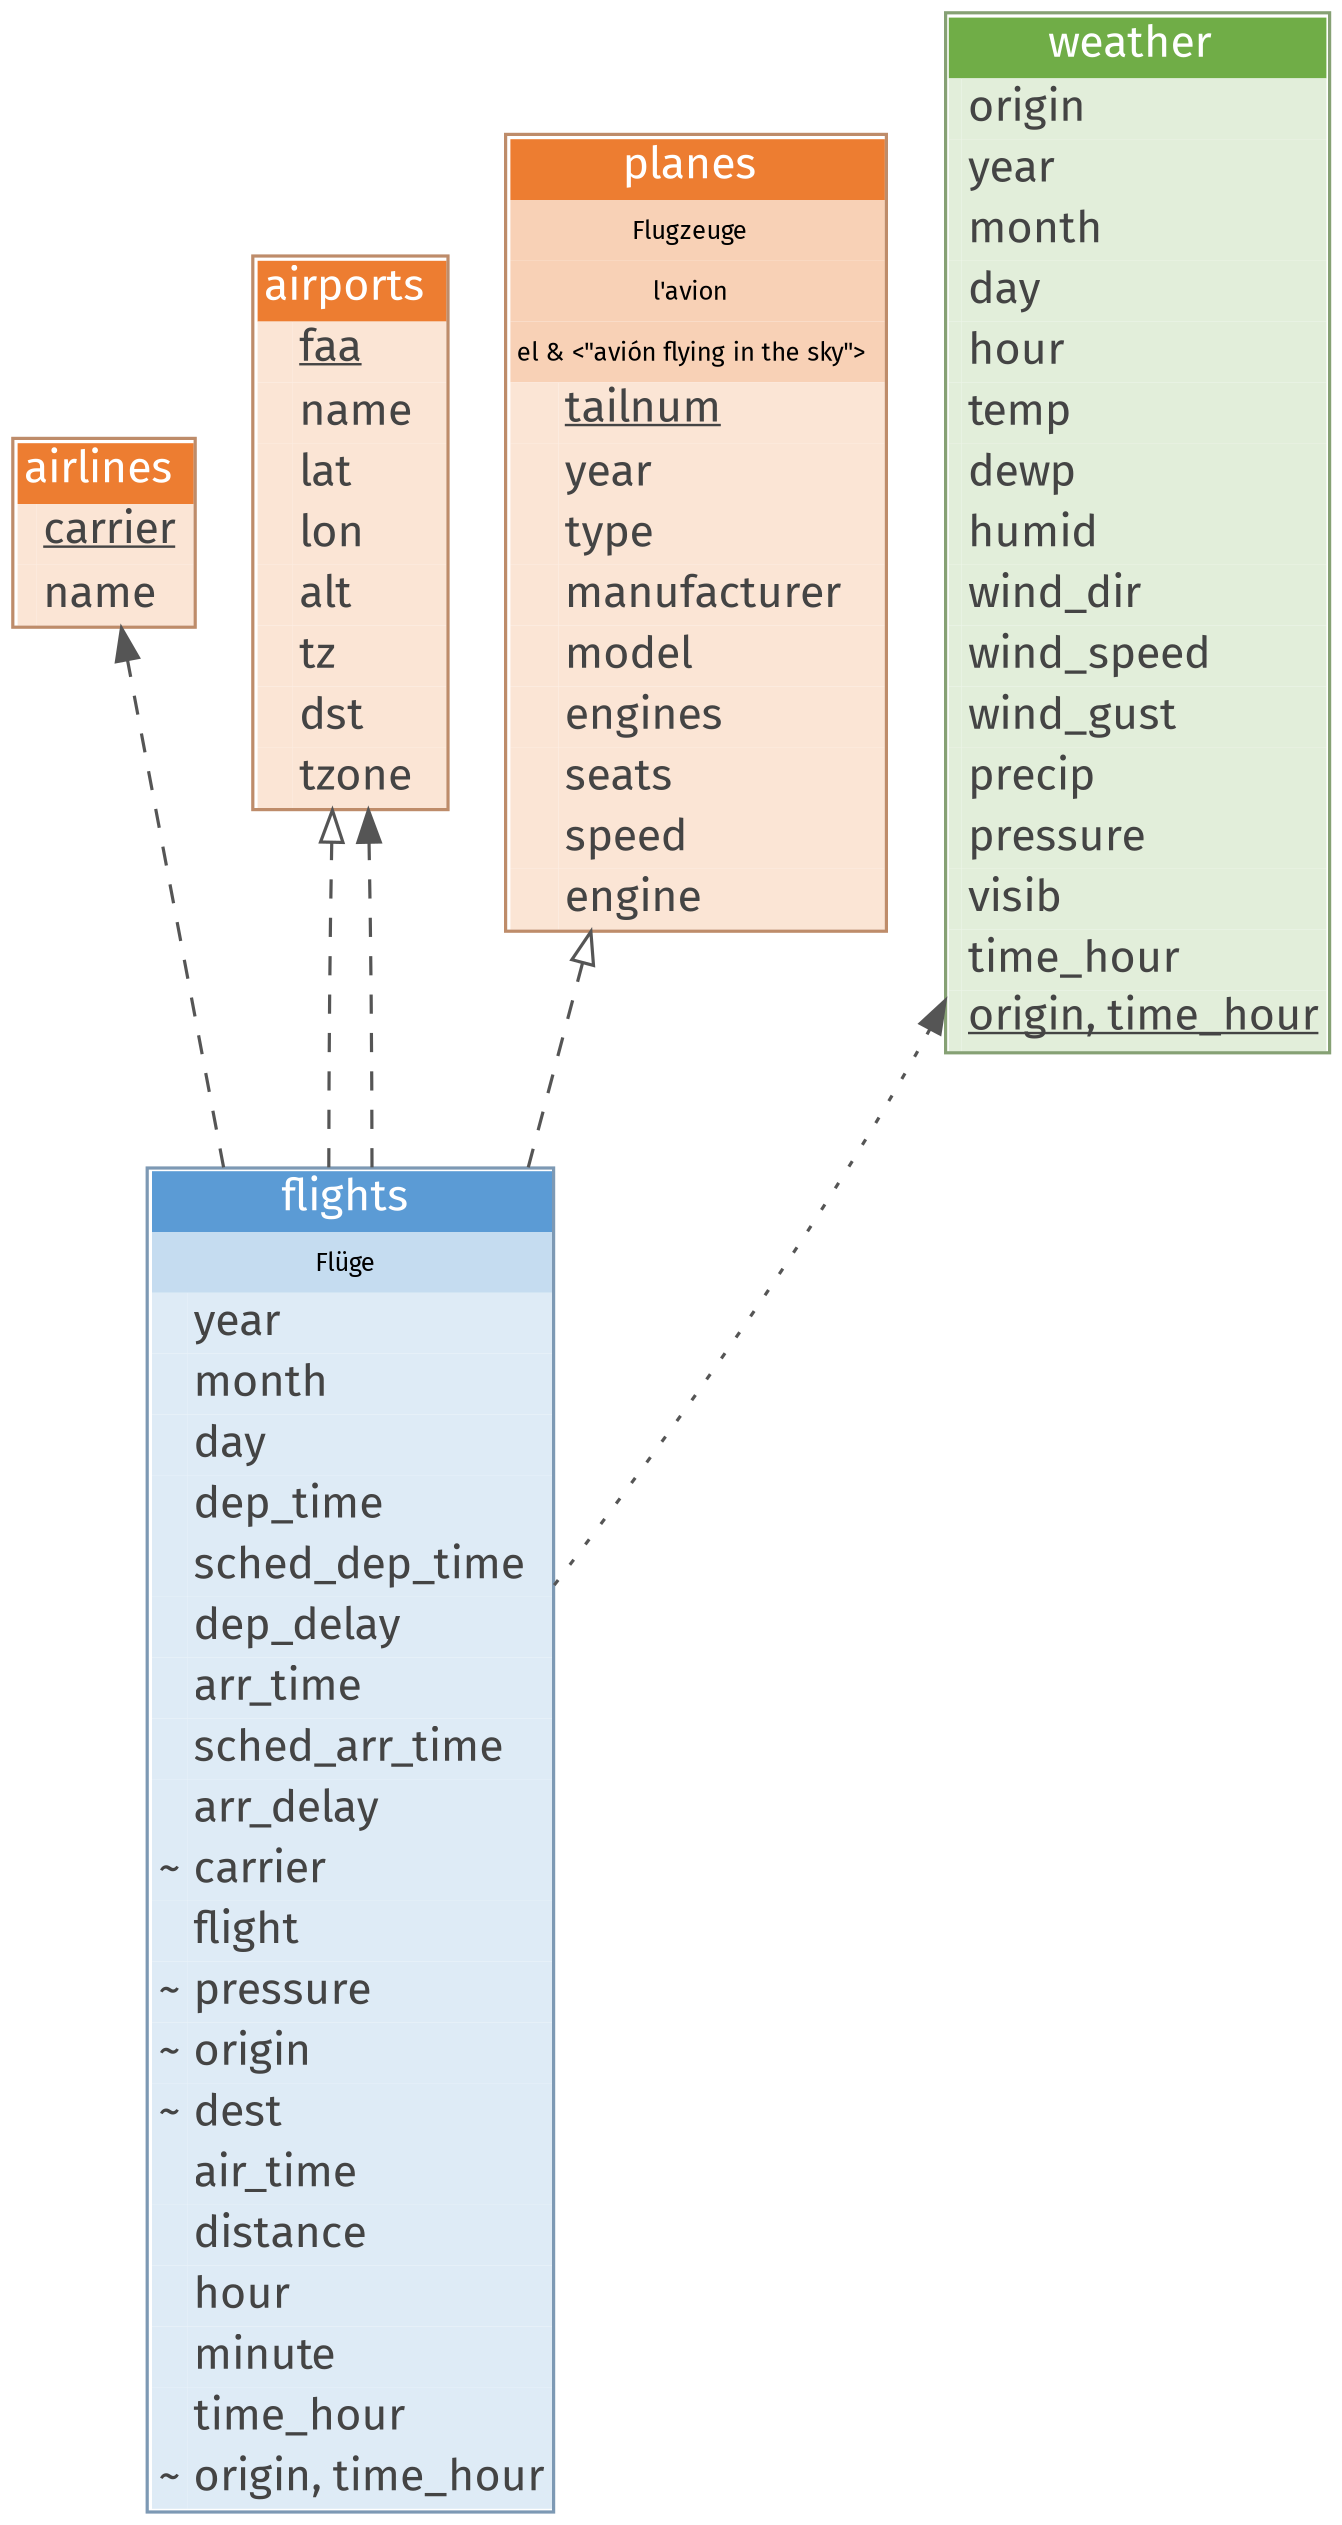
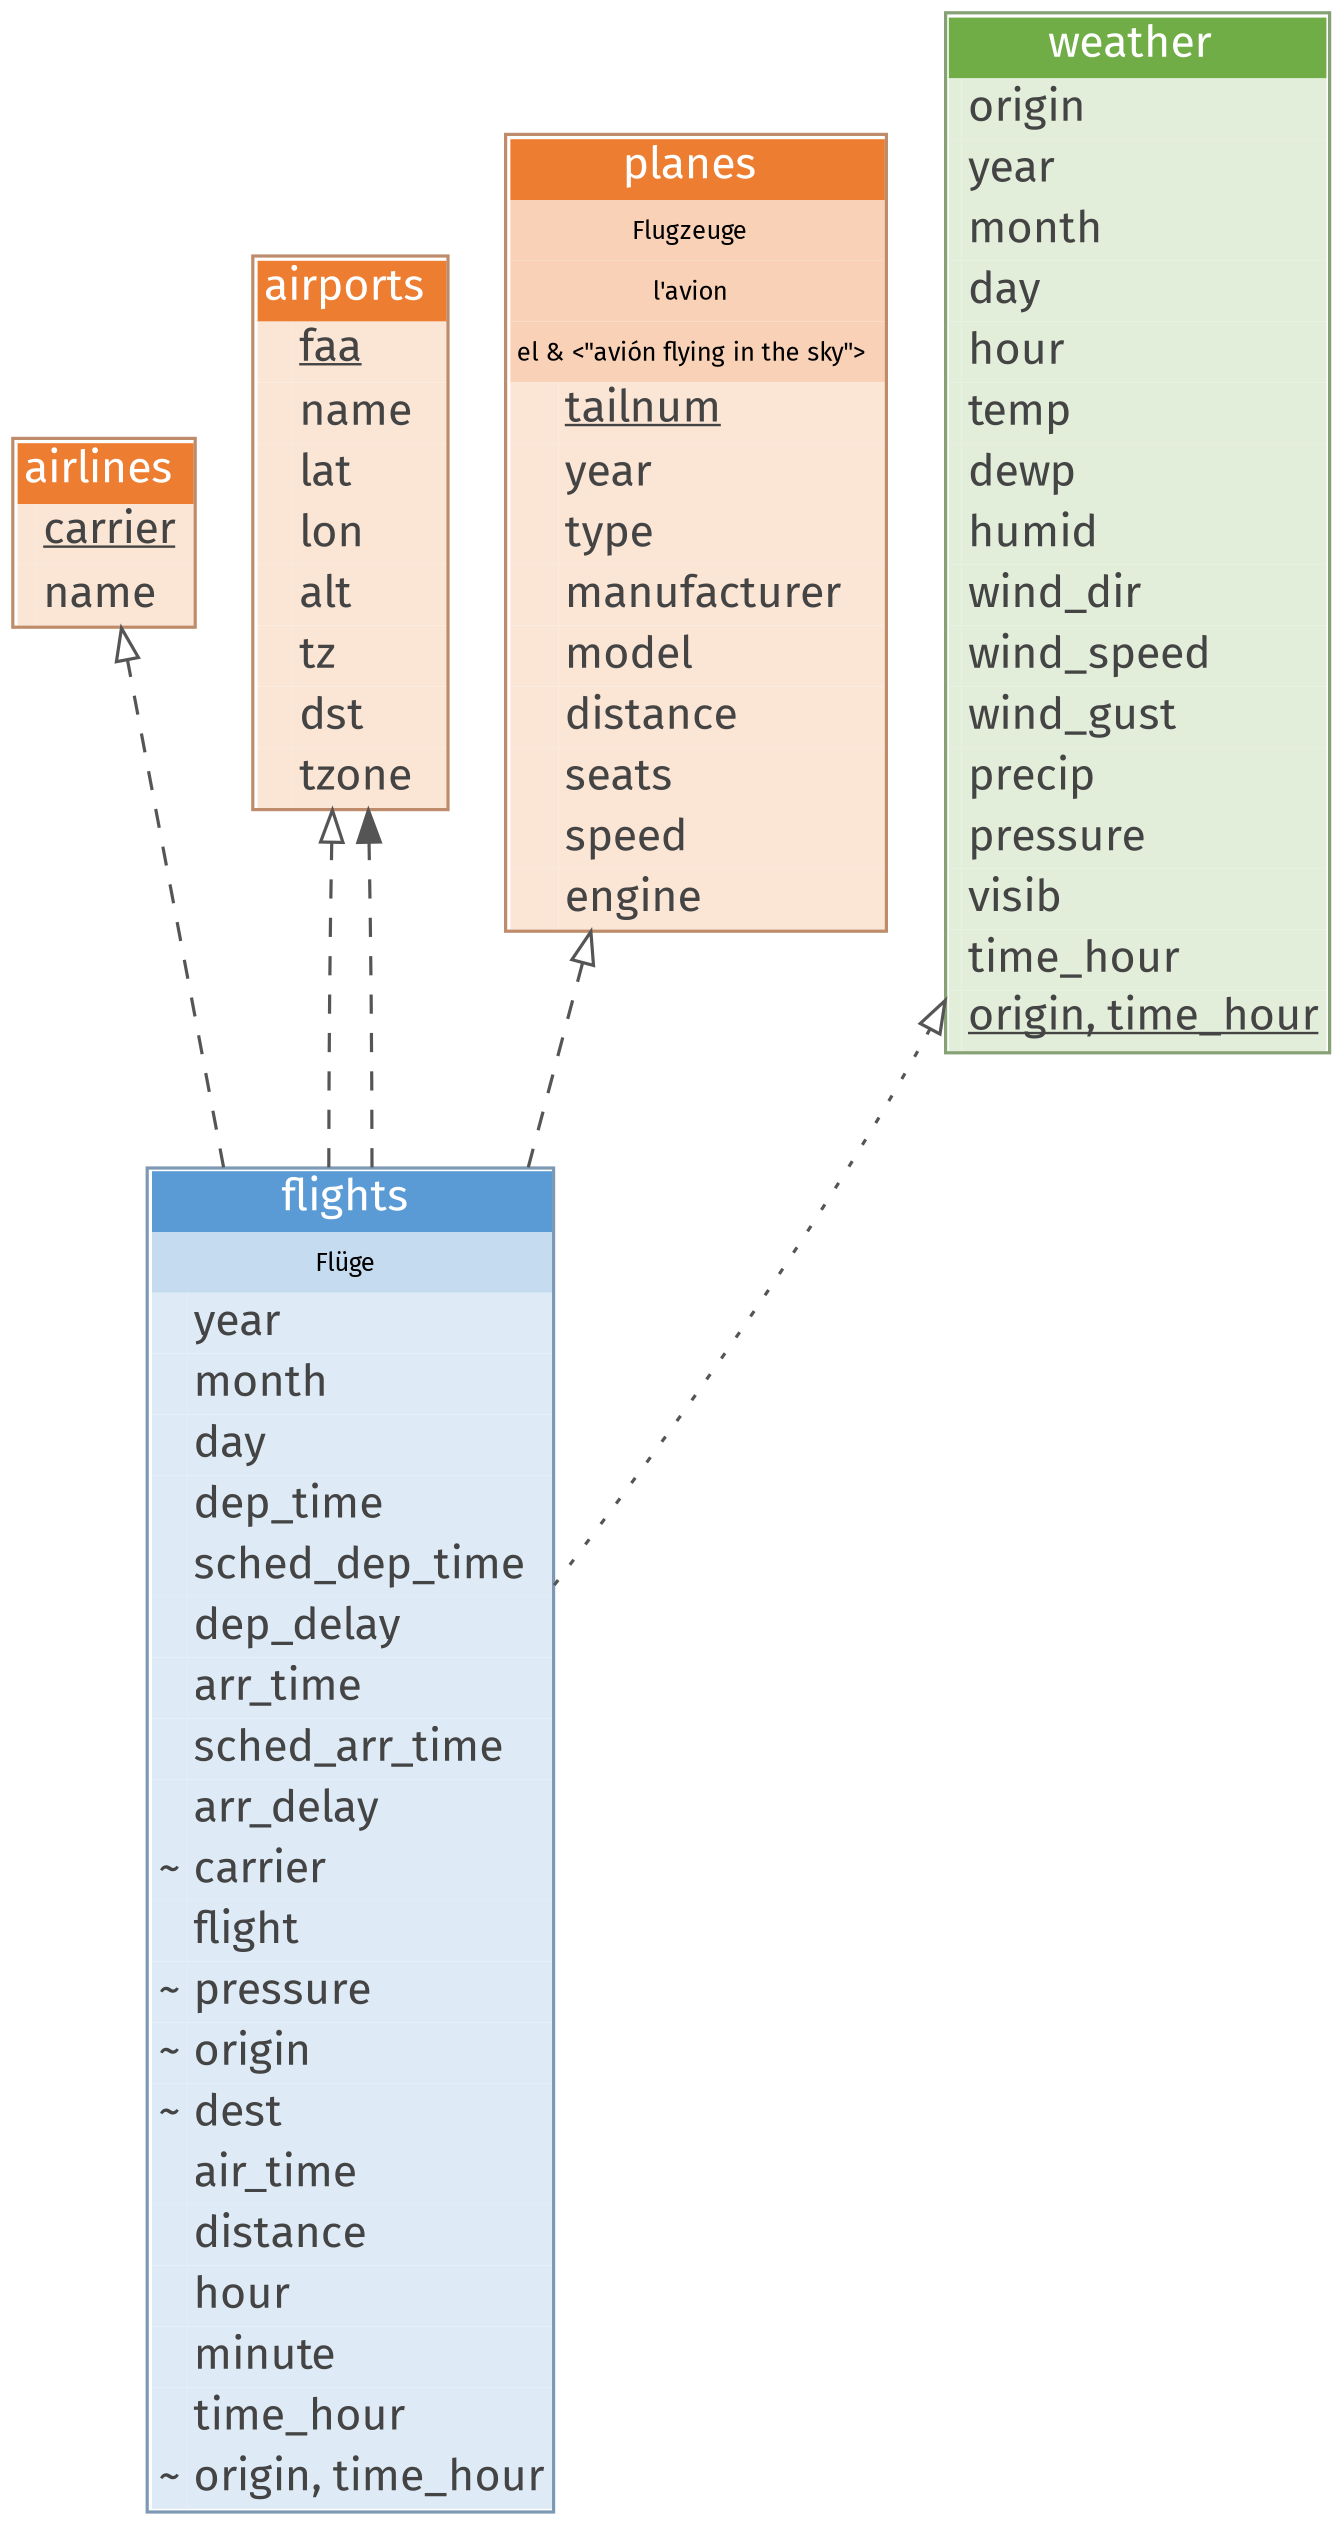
(645, 715) -> (653, 715)
(176, 914) -> (176, 914)
(752, 1314) -> (752, 1314)
